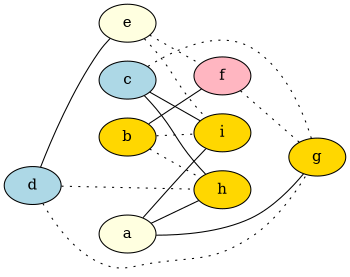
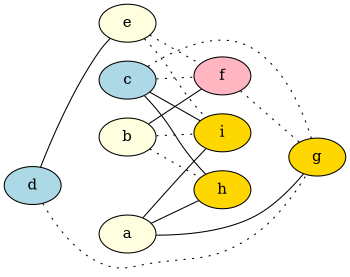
none -> (168, 78)
(128, 137) -> (128, 137)
(128, 188) -> none
